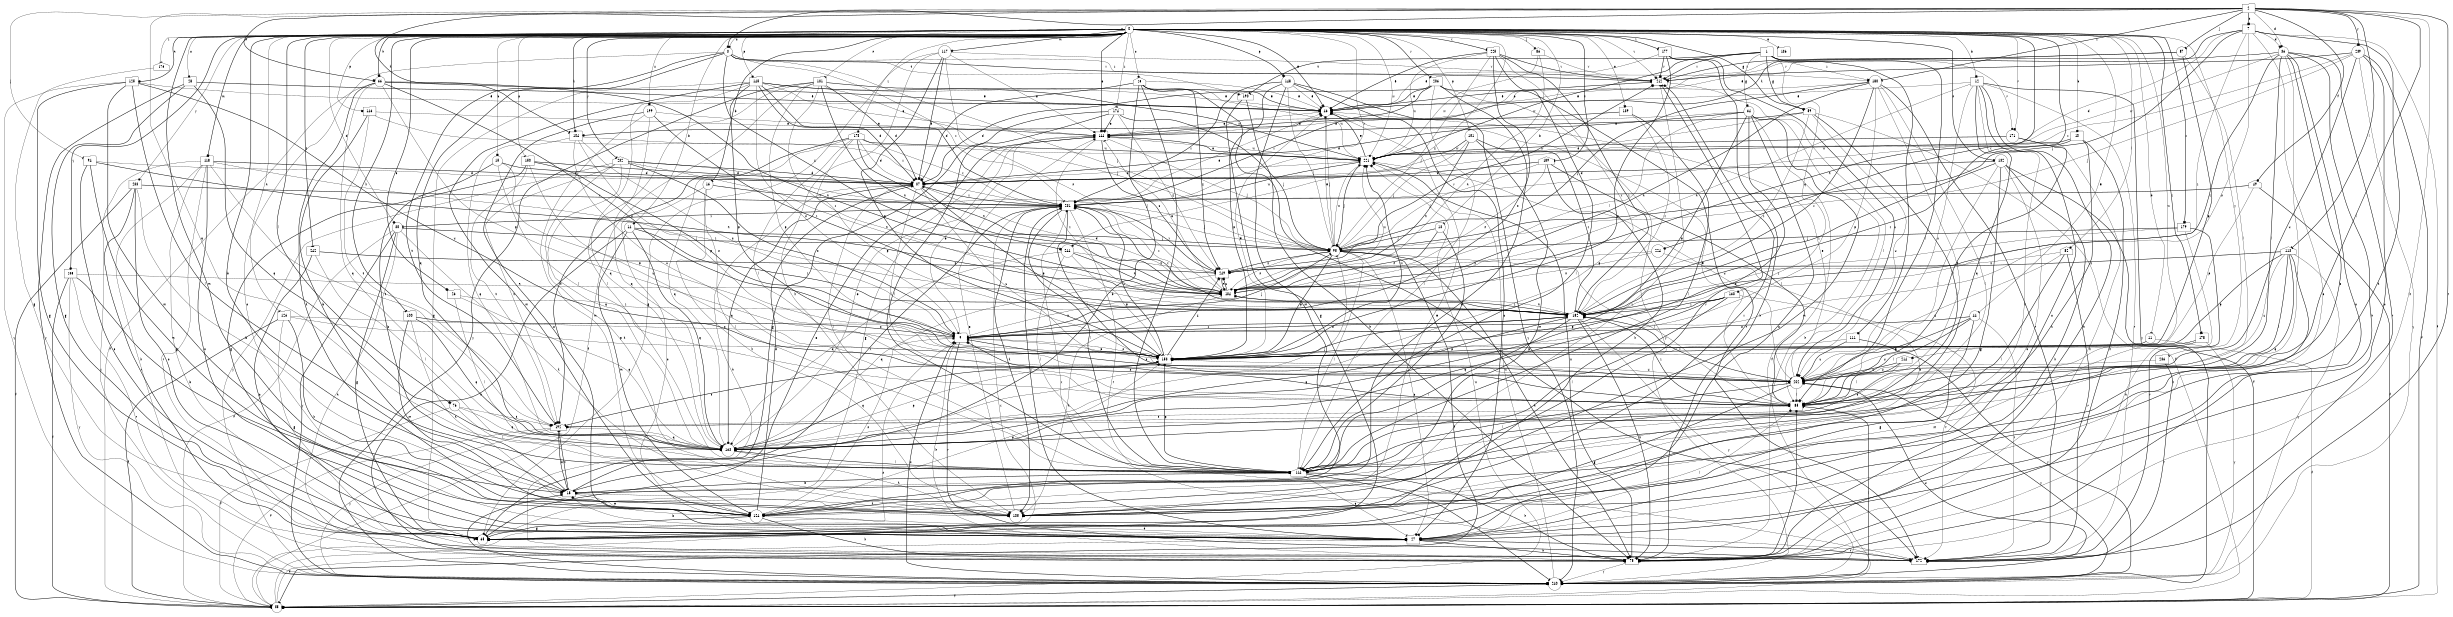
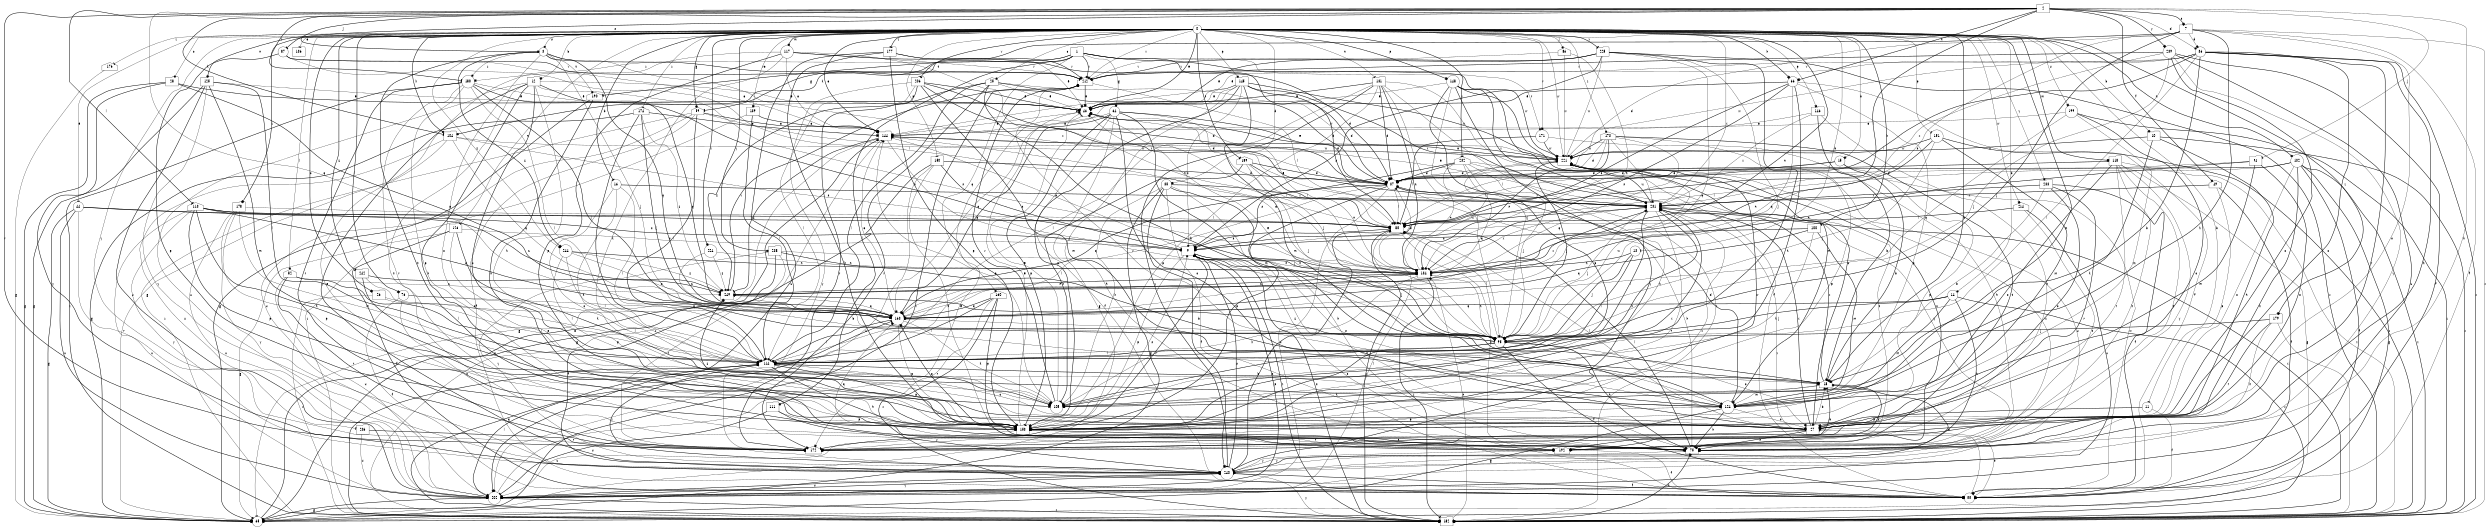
(732, 214) -> (1408, 201)
(1576, 316) -> (1447, 522)
